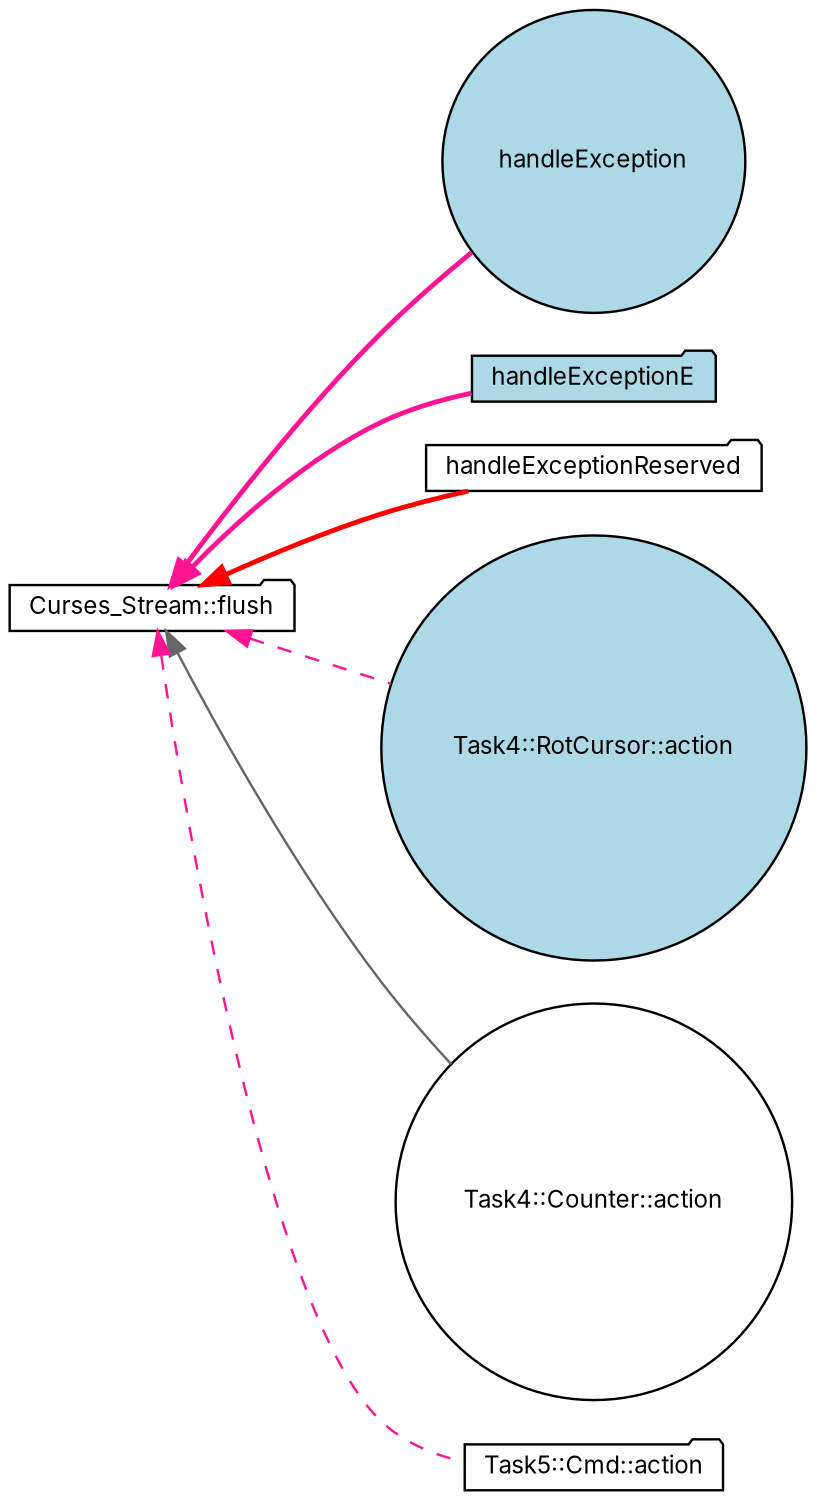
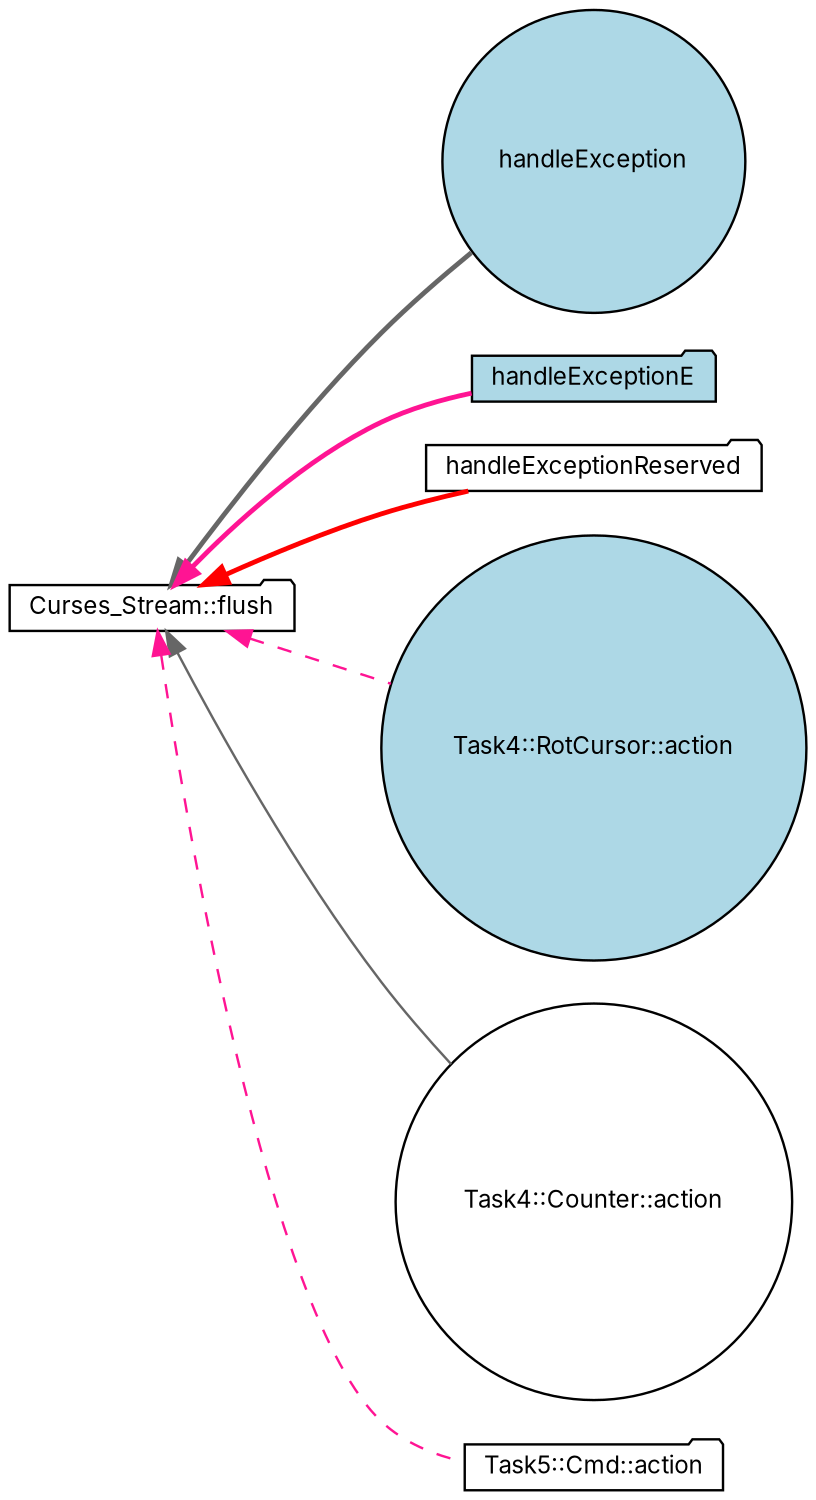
(319, 400) -> (319, 400)
